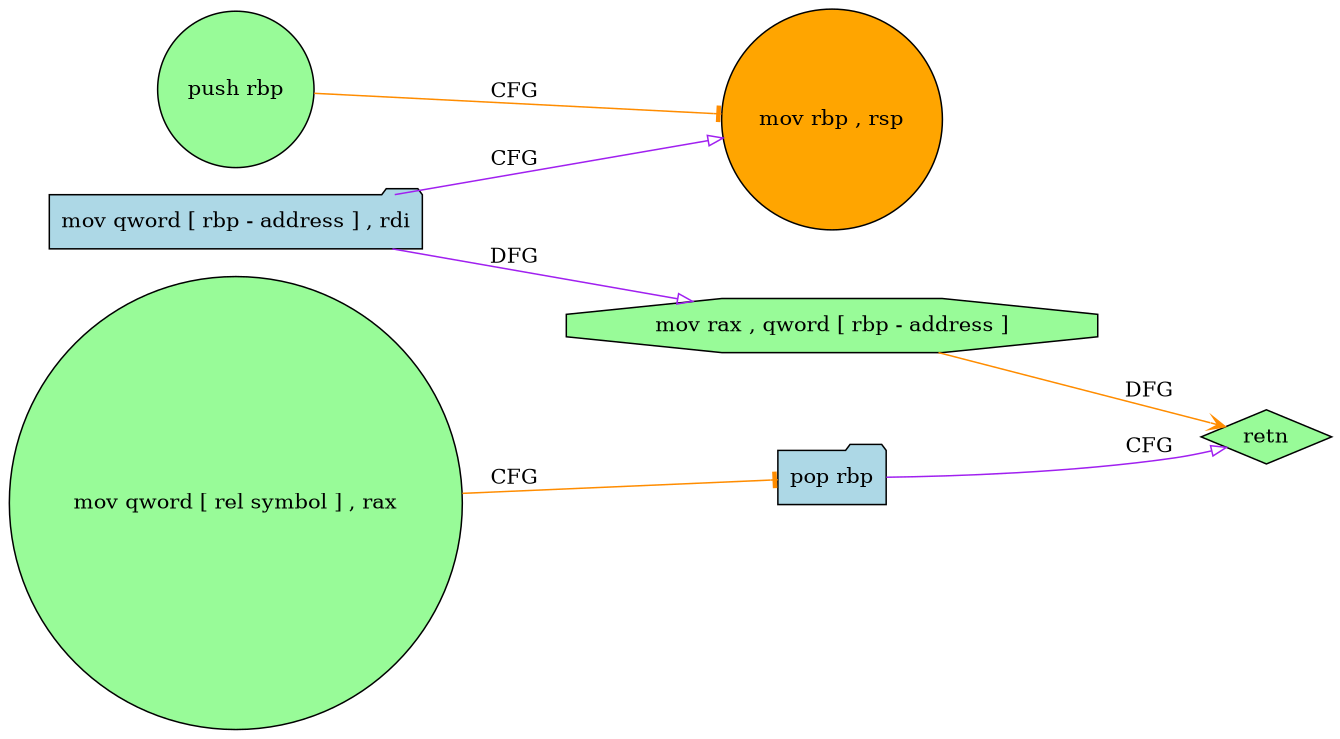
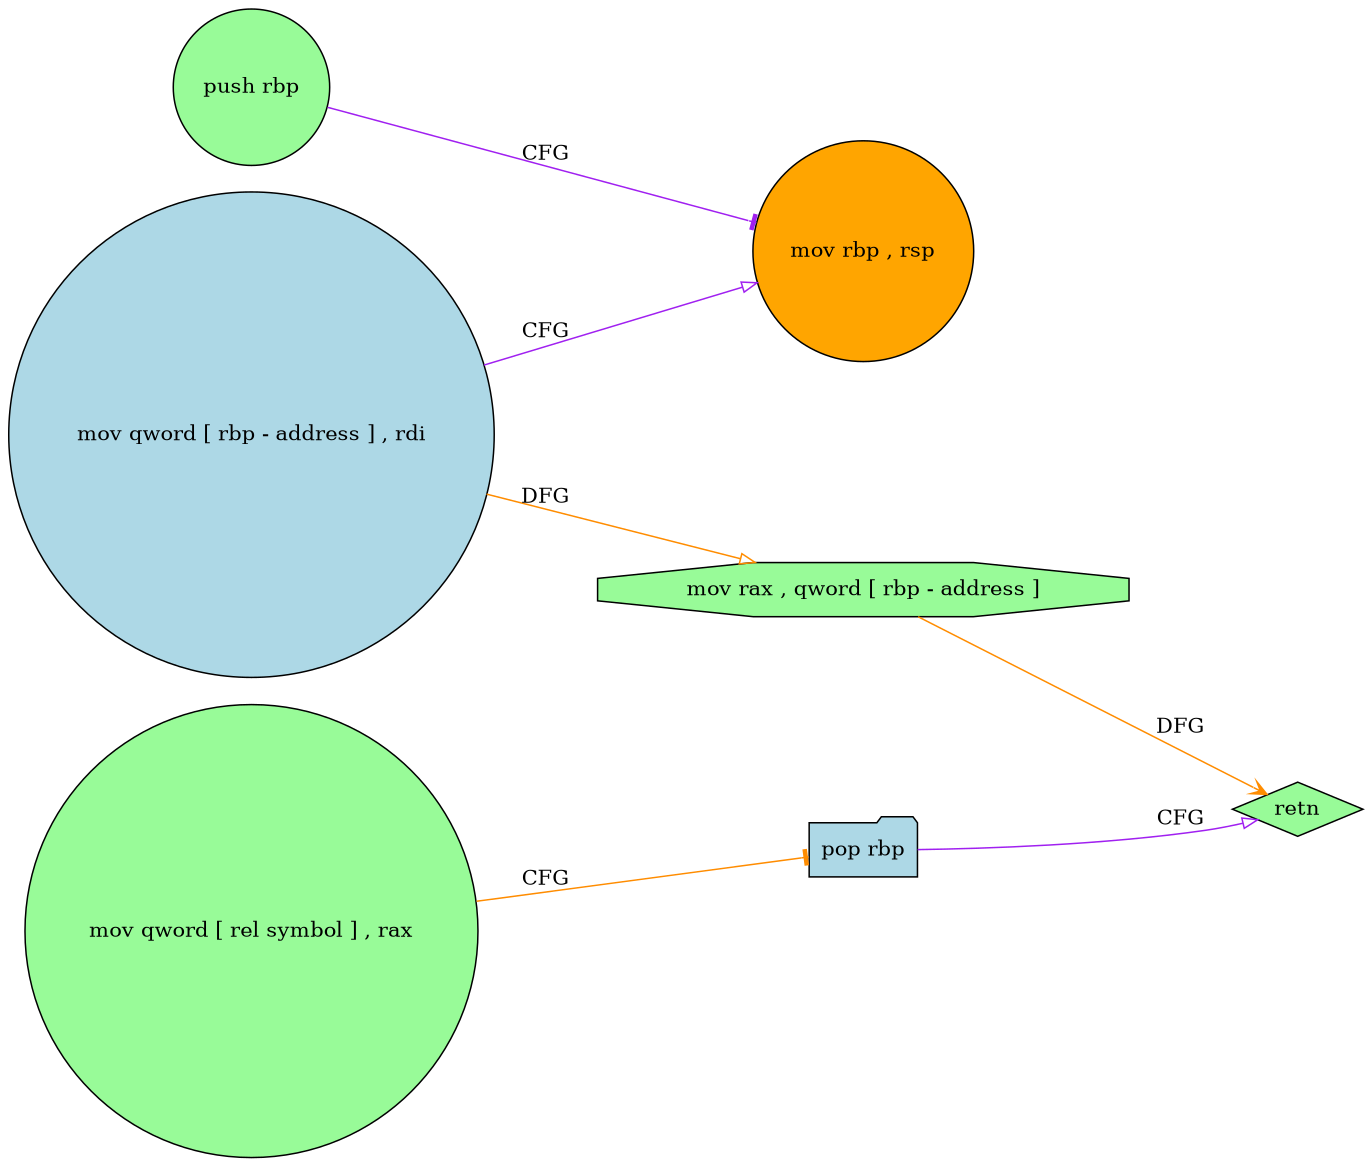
(514, 103) -> (538, 164)
(236, 222) -> (251, 435)
(535, 274) -> (614, 526)
